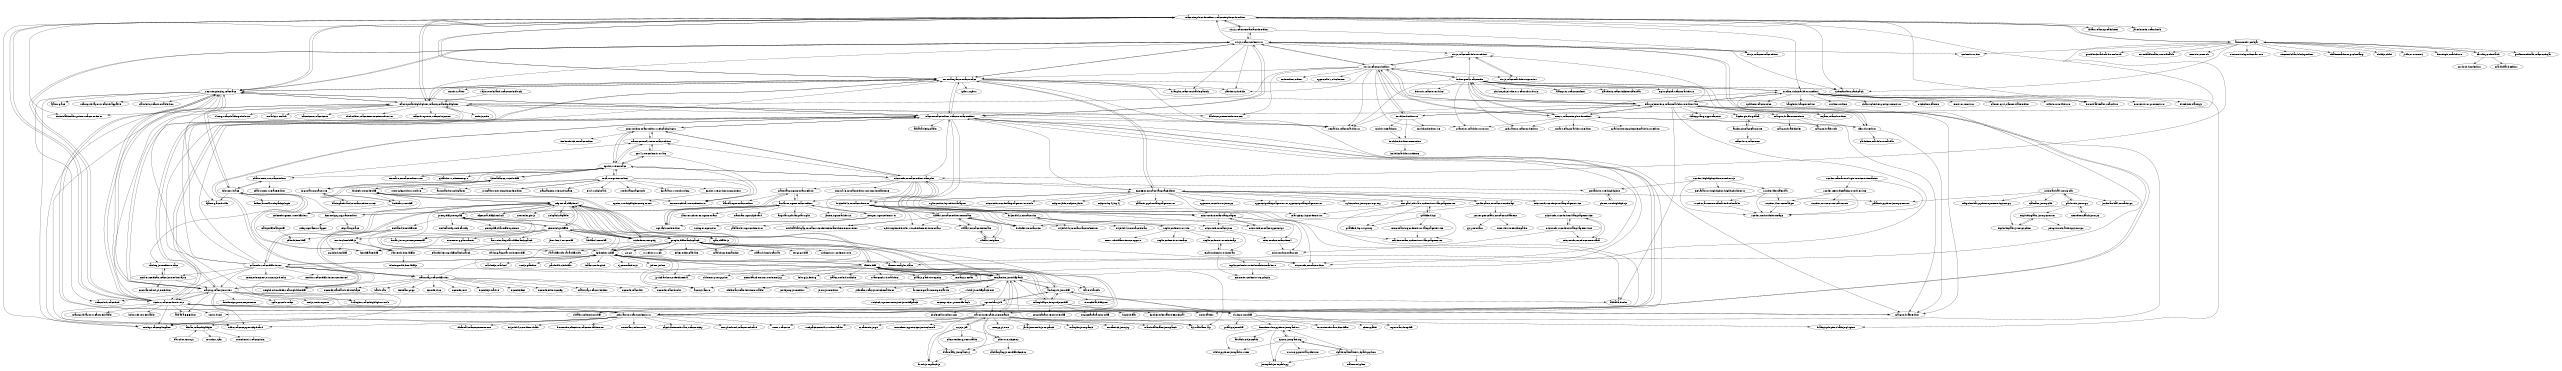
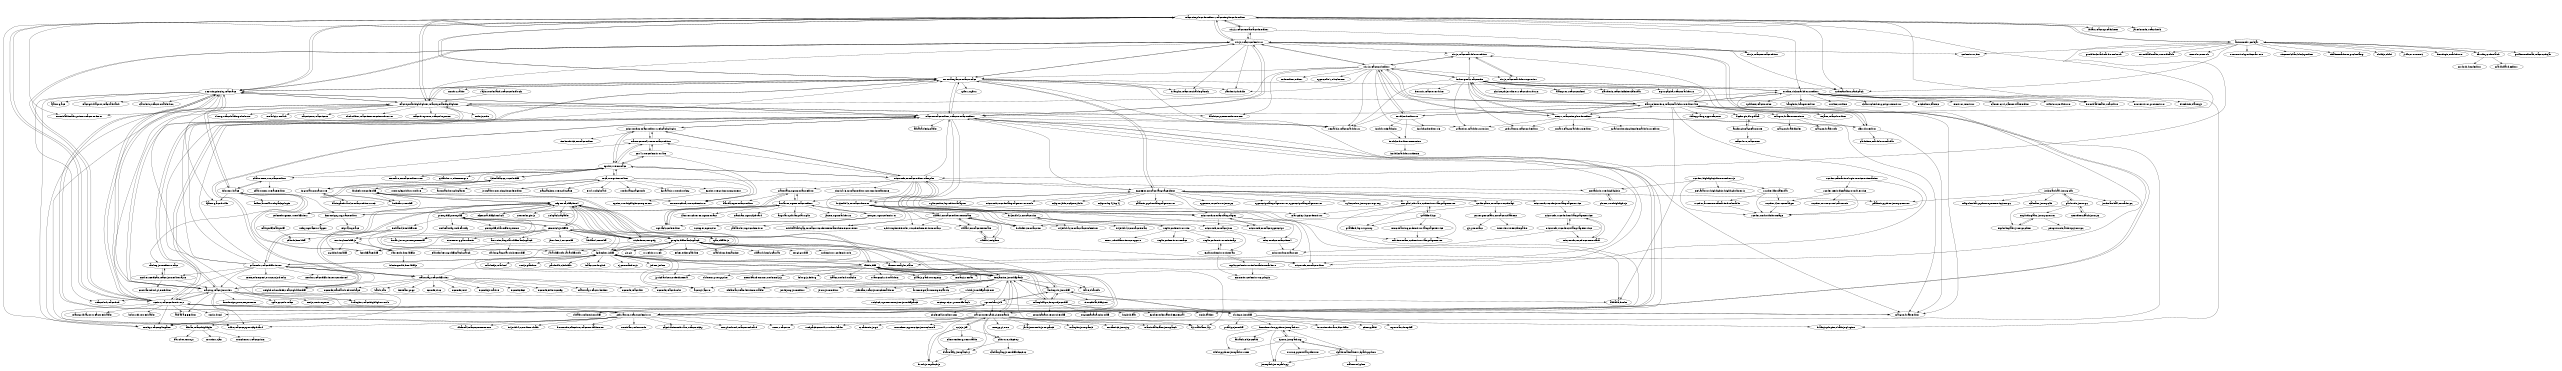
none -> (1219, 33)
(101, 104) -> (101, 104)
(192, 334) -> (191, 333)
